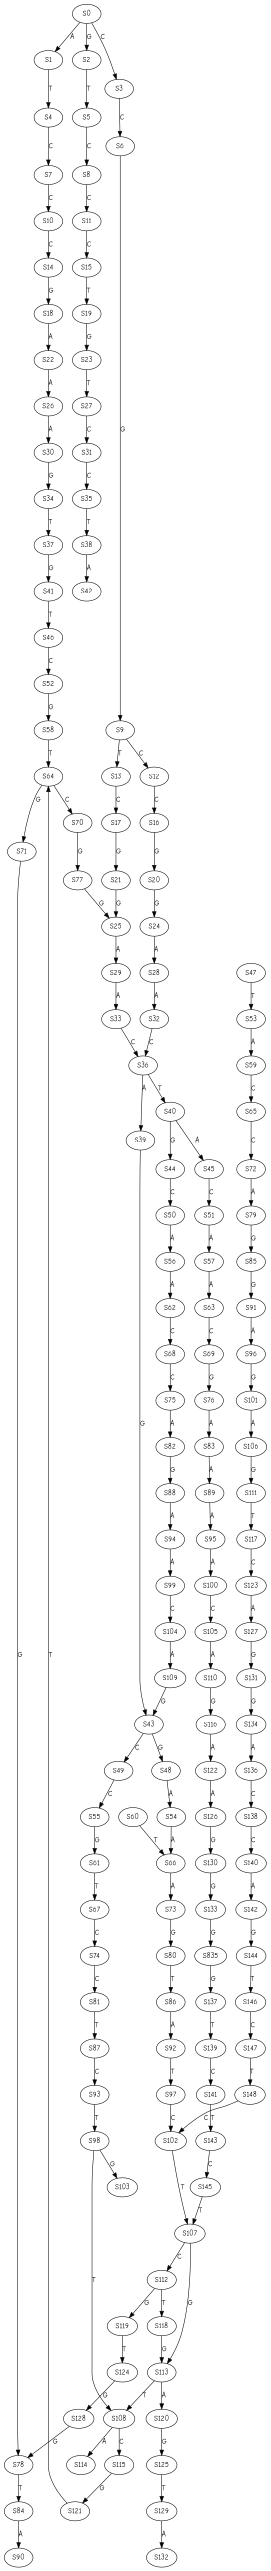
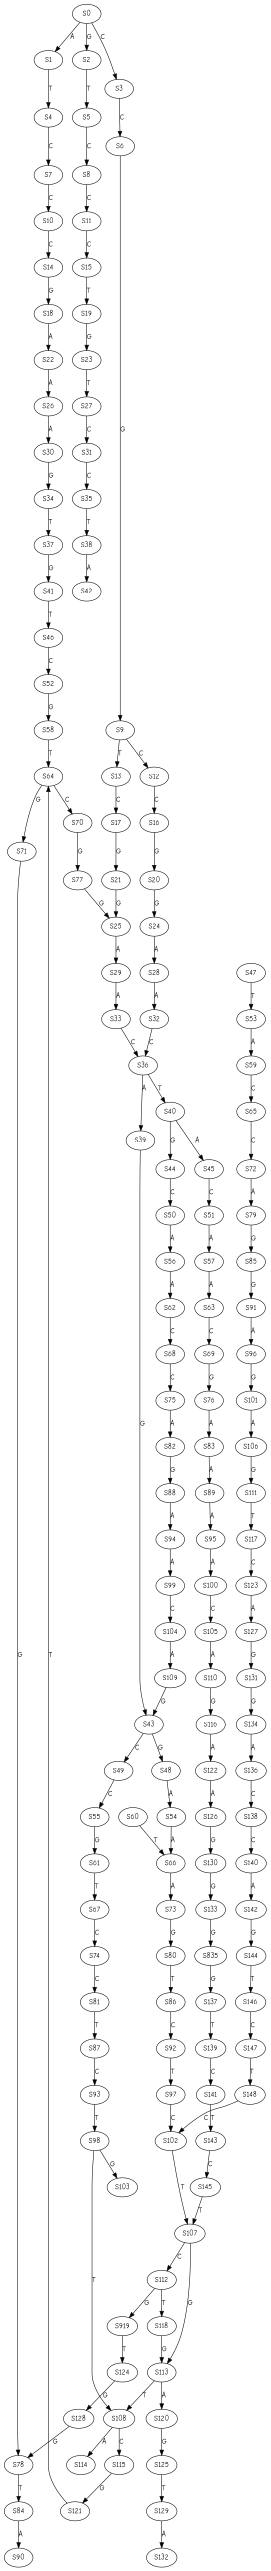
(173, 2025) -> (173, 2025)
(122, 2326) -> (122, 2326)
